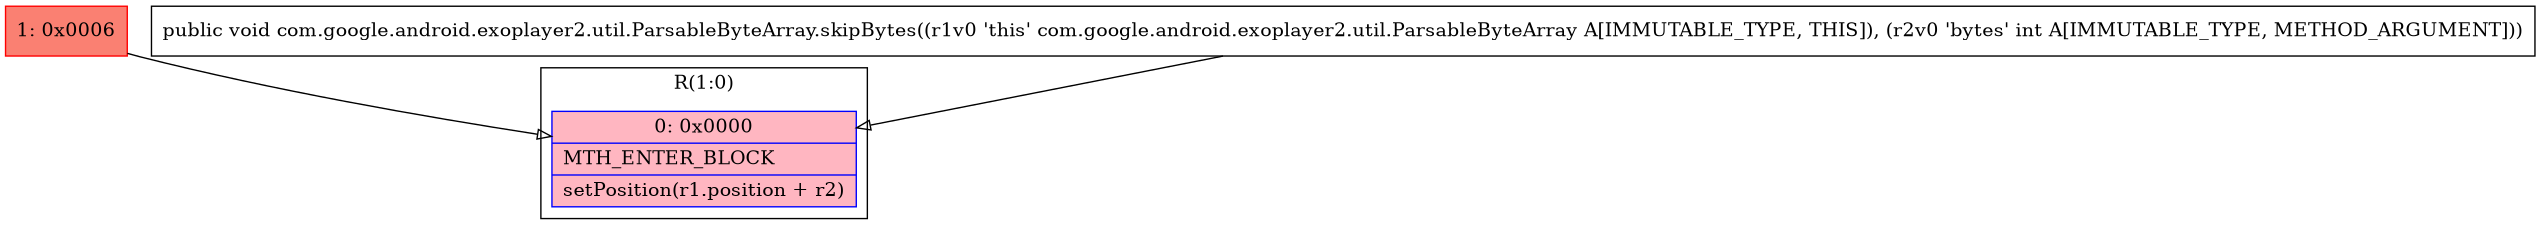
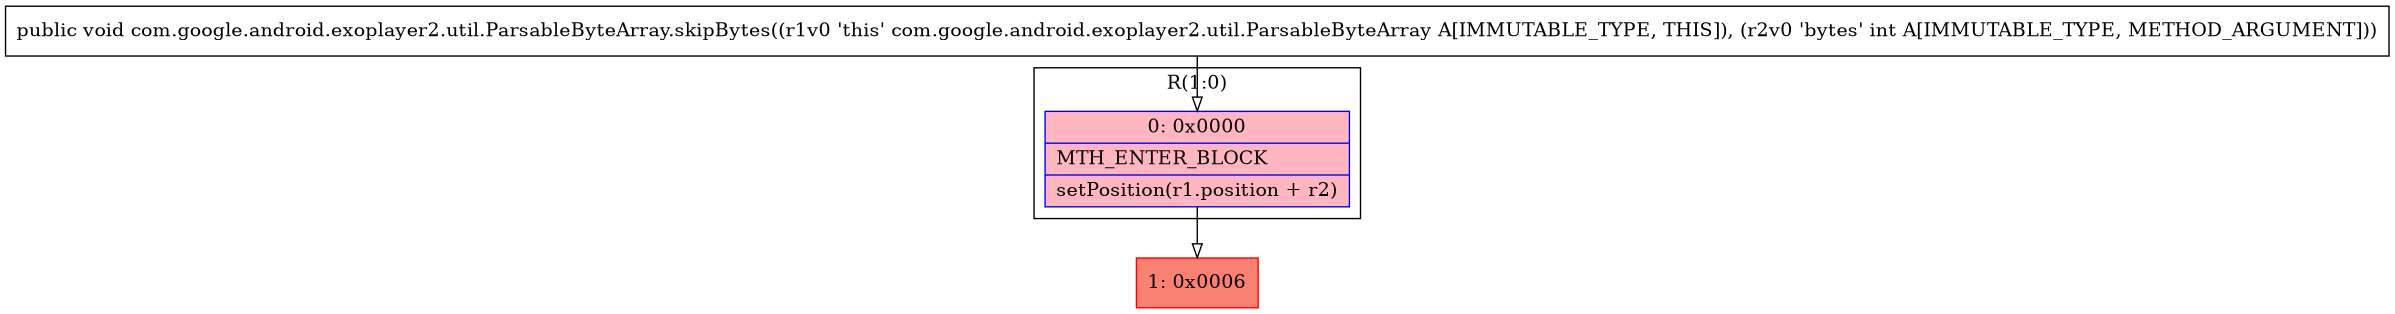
(331, 99) -> (1197, 227)
